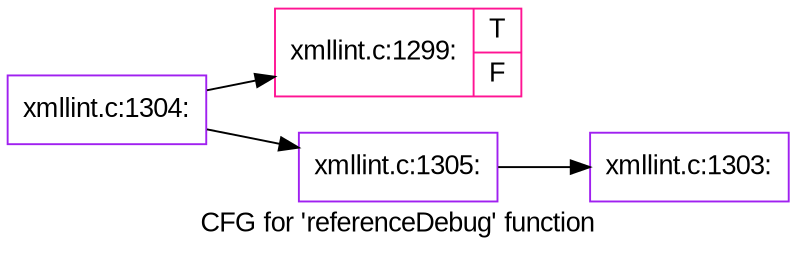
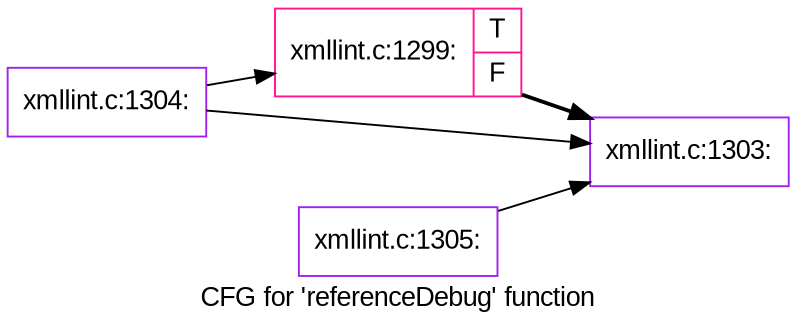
none -> (547, 103)
(243, 137) -> (389, 126)
